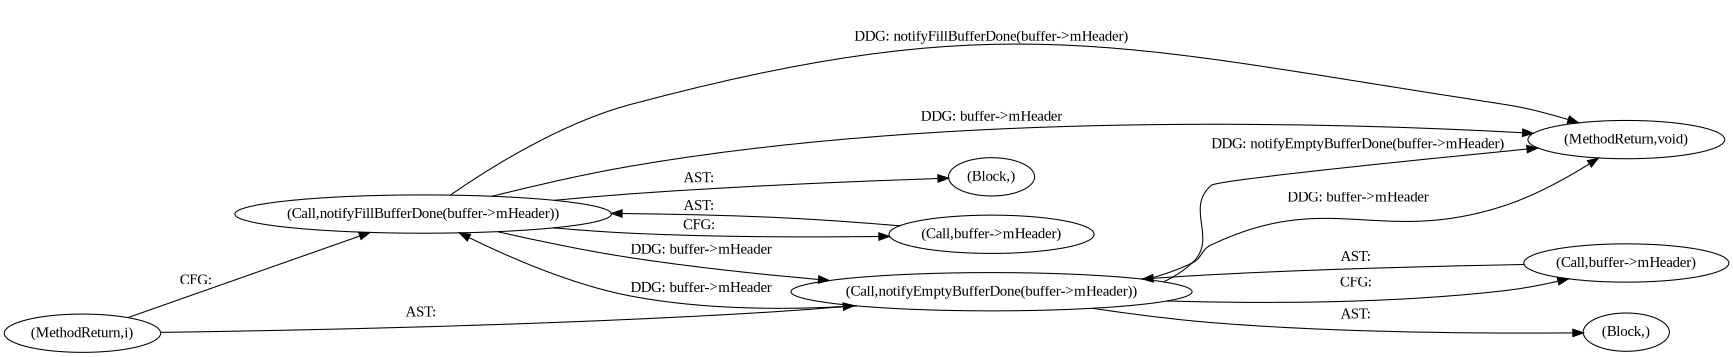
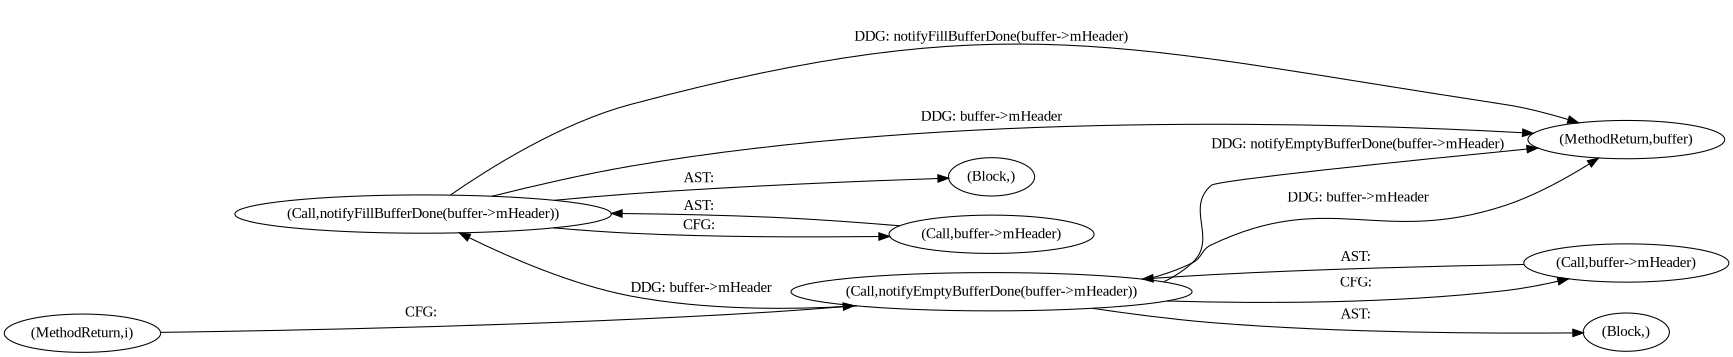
(1626, 140) -> (1626, 140)
(657, 262) -> none
(244, 277) -> none
(423, 312) -> (423, 312)
